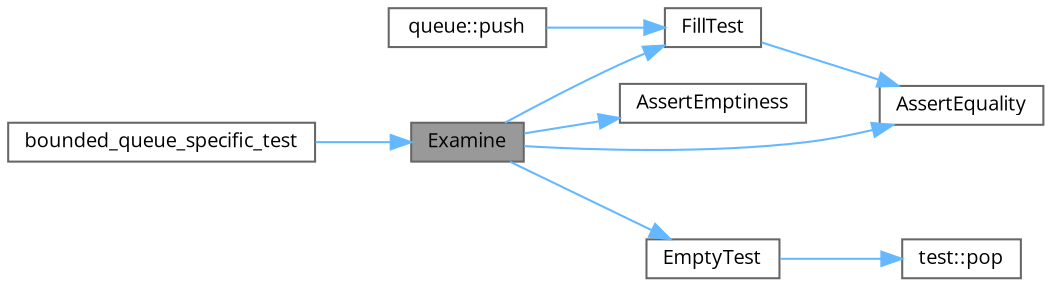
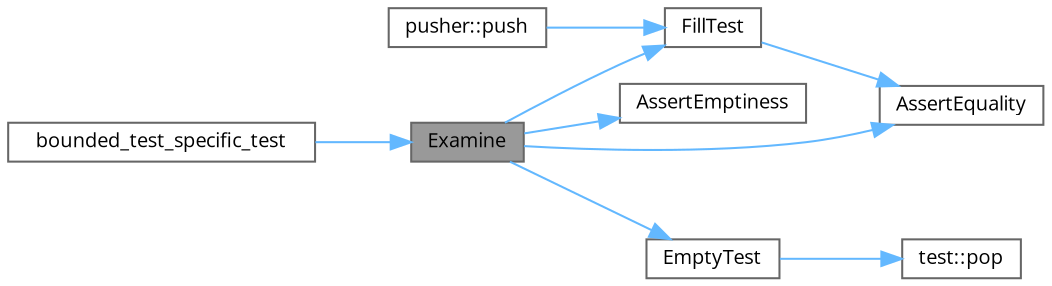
(467, 28) -> (467, 28)
(162, 142) -> (162, 142)
